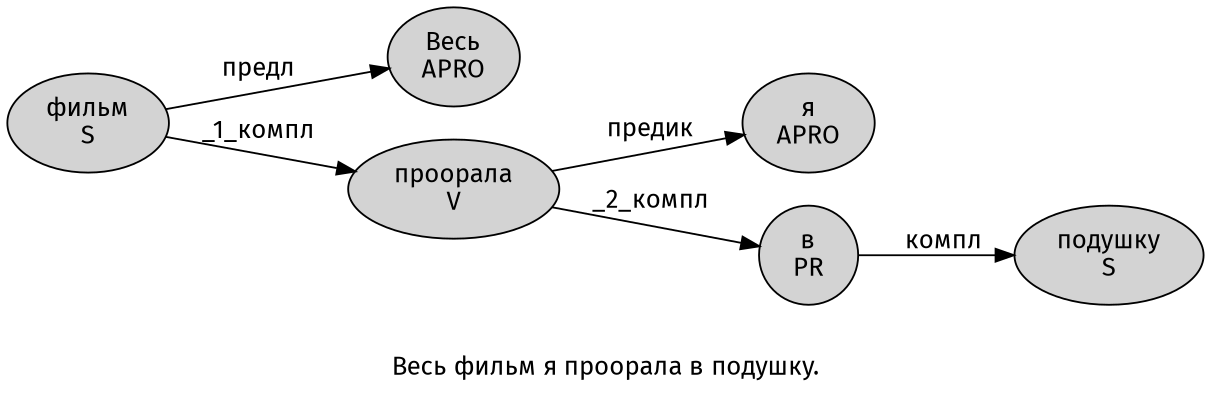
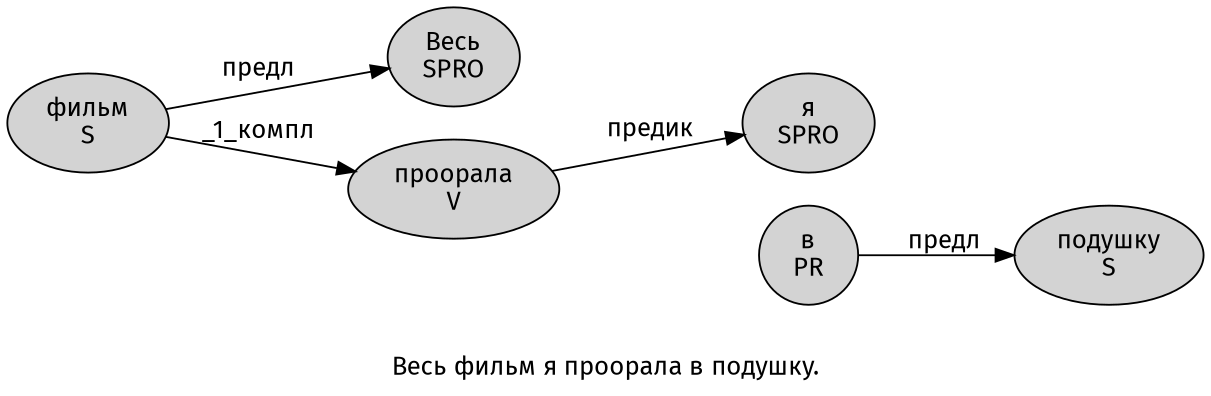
(454, 57) -> (454, 57)
(809, 123) -> (809, 123)
(646, 225) -> none
(944, 241) -> (944, 241)
